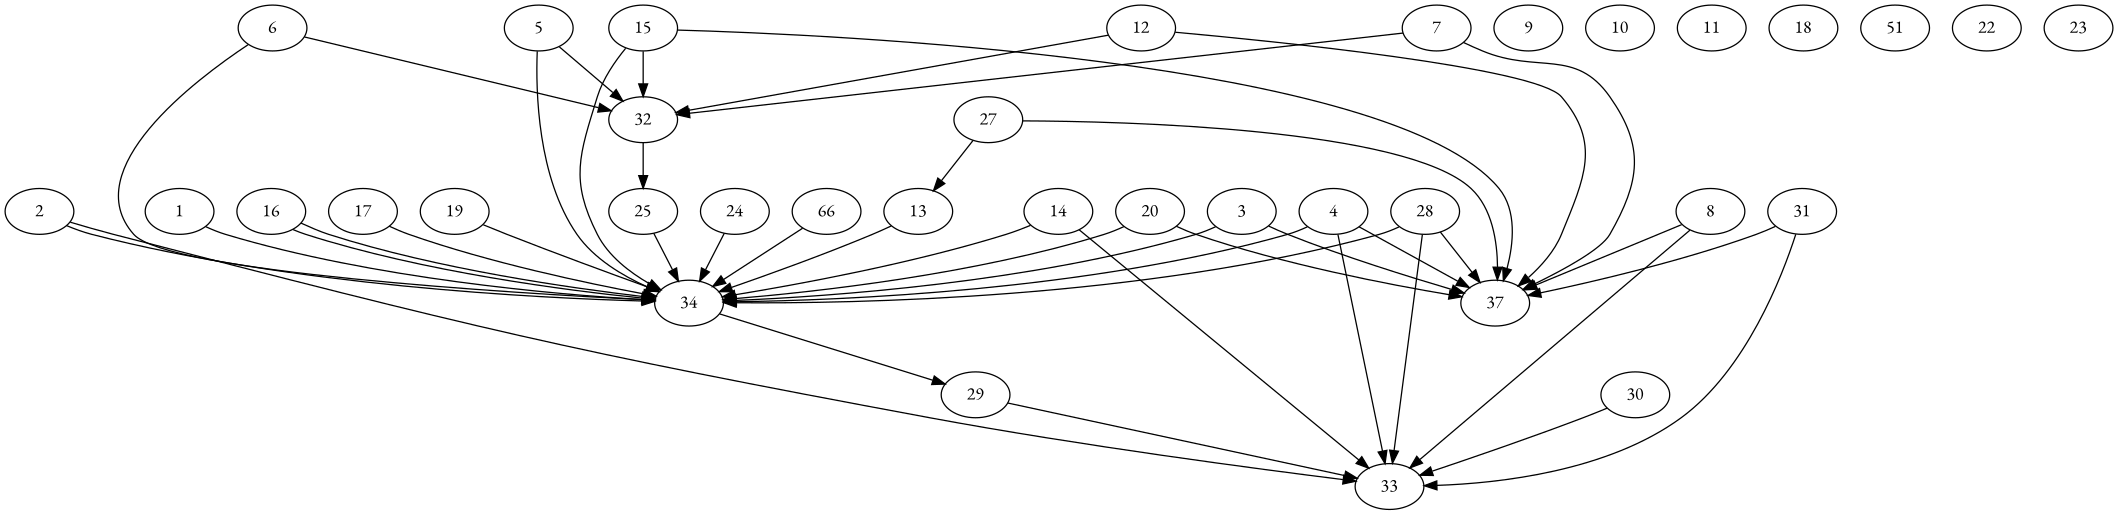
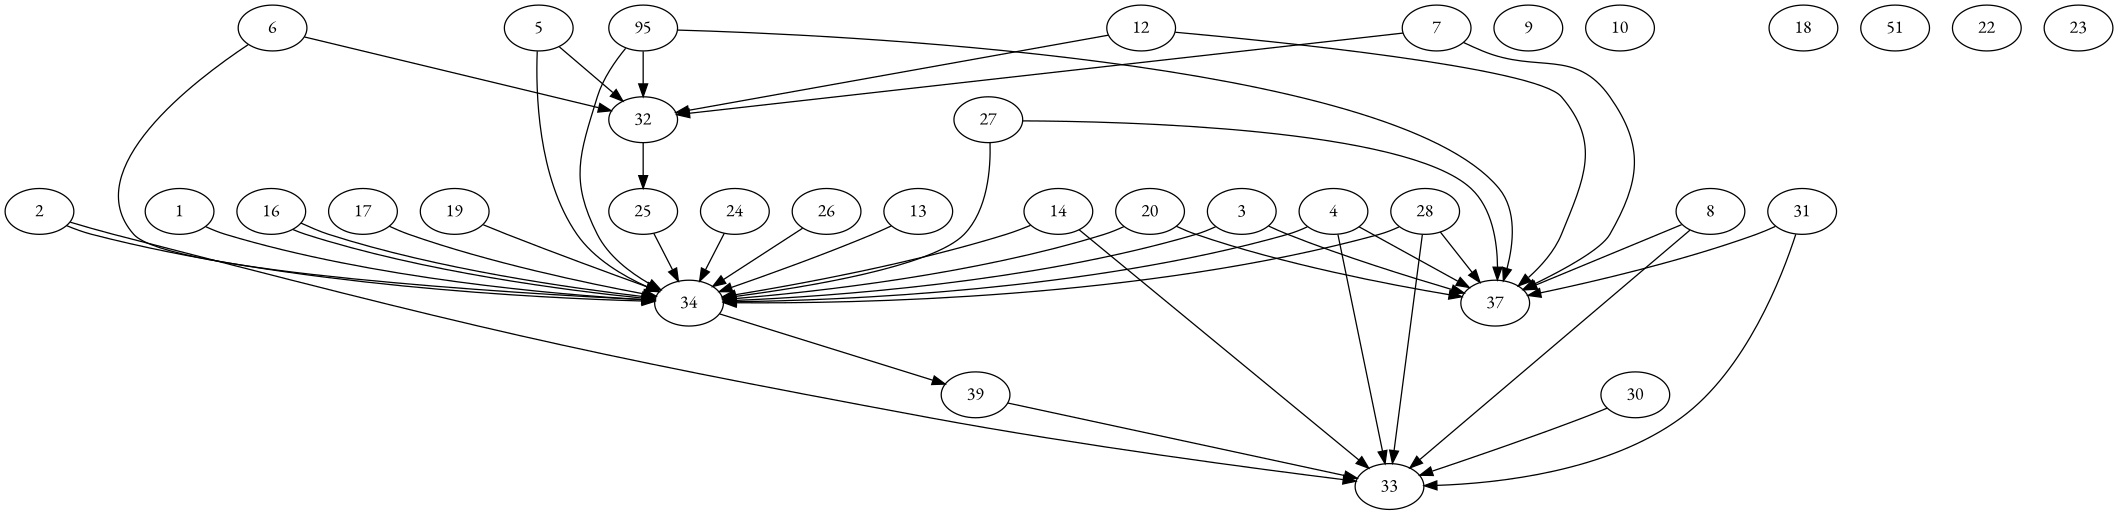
(643, 28) -> (643, 28)
(1712, 28) -> none
(957, 161) -> (961, 236)
(827, 211) -> (827, 211)
(976, 395) -> (976, 395)
